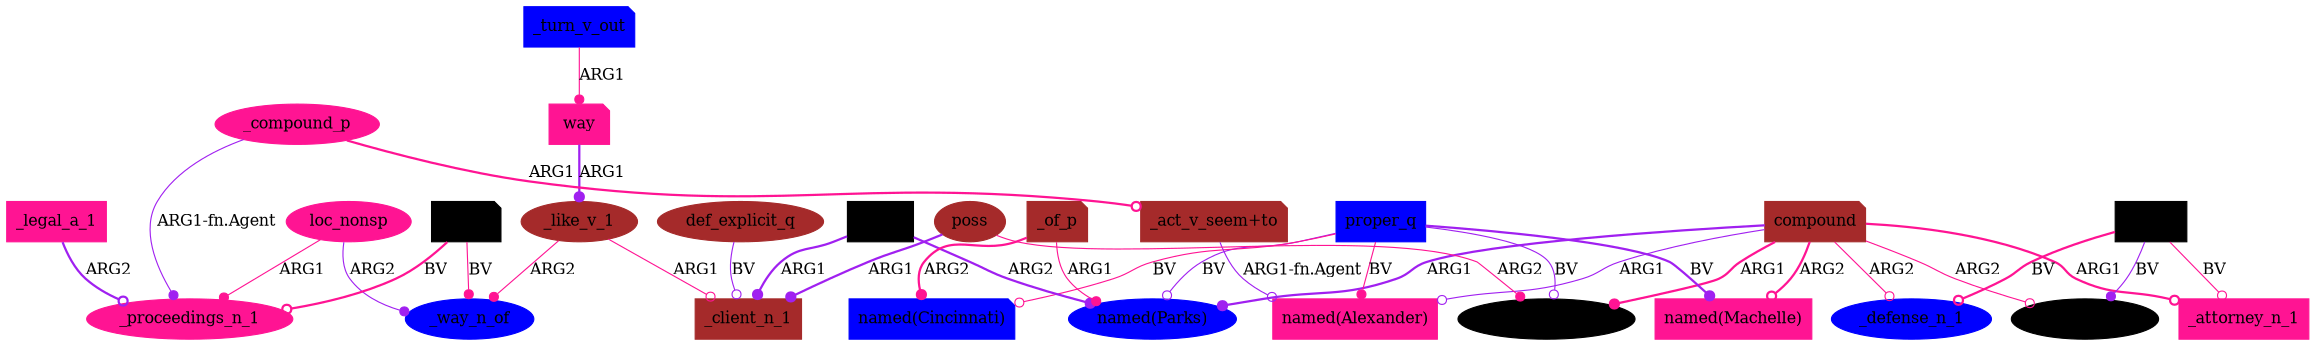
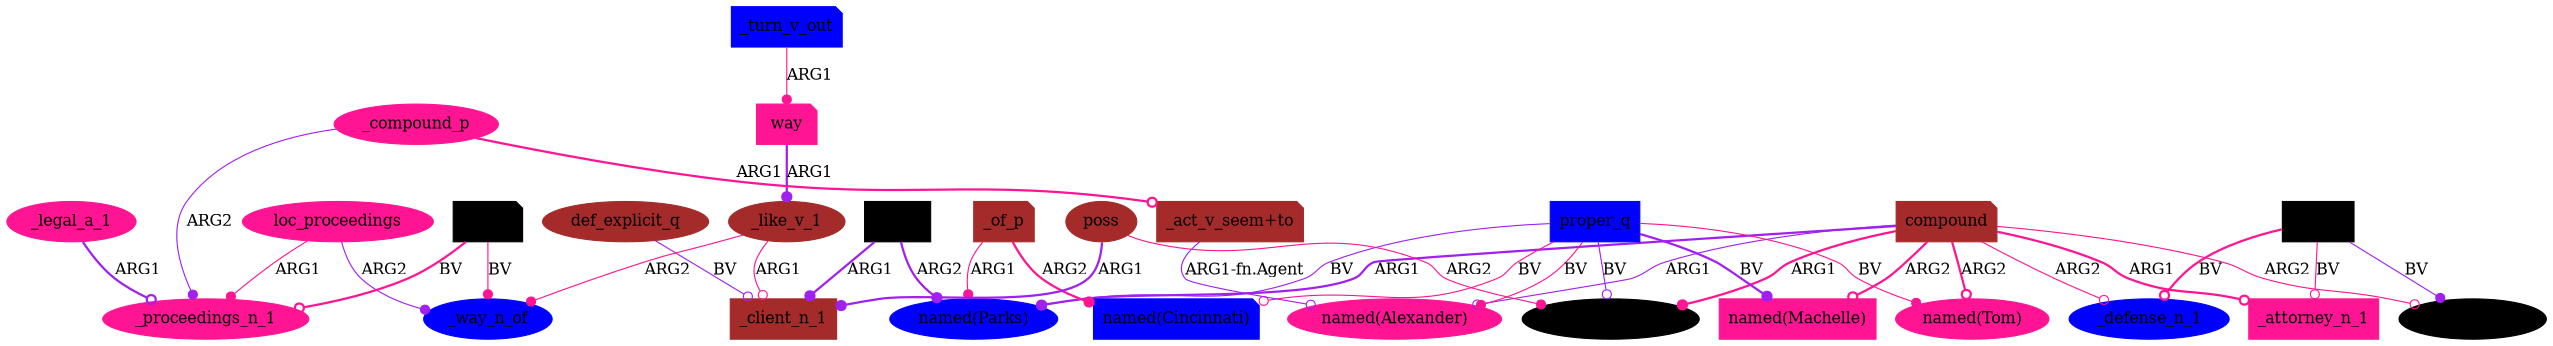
(57, 222) -> (71, 222)
(217, 222) -> (210, 222)
(349, 222) -> (338, 222)
(109, 270) -> (138, 270)
(1355, 319) -> (1395, 319)
none -> (1972, 319)
